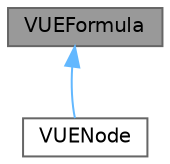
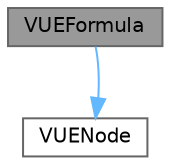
(72, 93) -> (99, 72)
